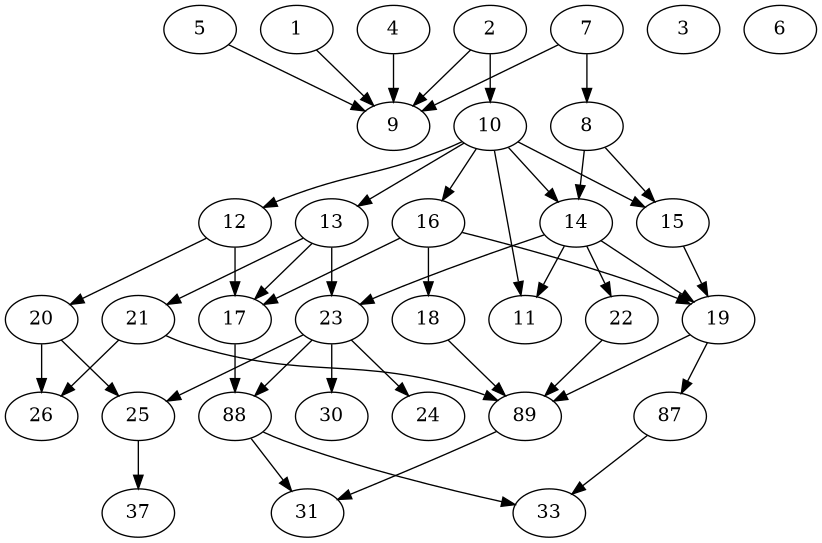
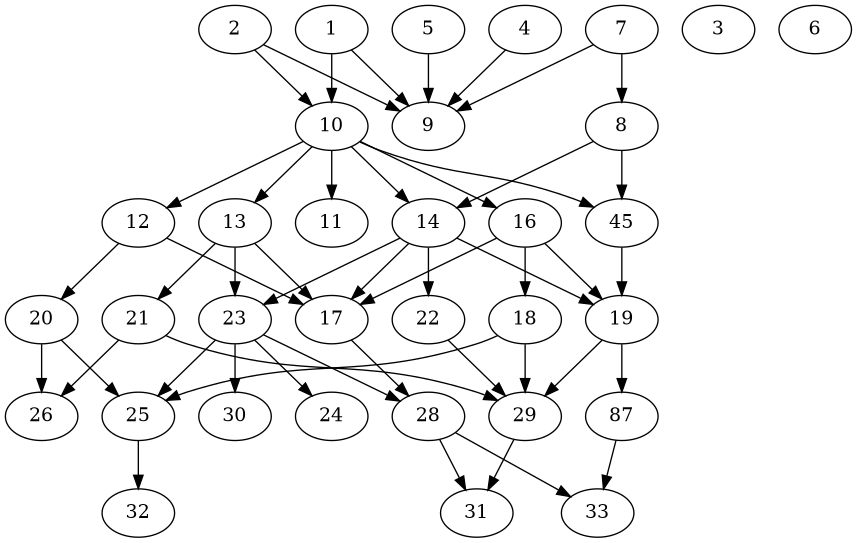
none -> (332, 69)
(673, 223) -> (622, 223)
(553, 266) -> (385, 266)
none -> (387, 363)
(235, 416) -> (428, 416)
(525, 416) -> (525, 416)
(138, 513) -> (138, 513)
